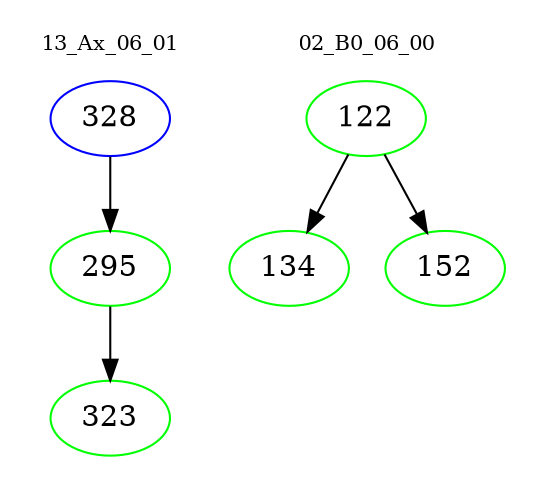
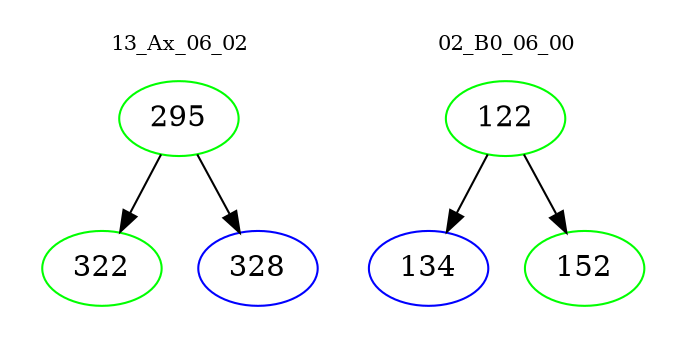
(110, 45) -> (180, 45)
(110, 183) -> (213, 184)
(289, 268) -> (429, 268)
(110, 418) -> (102, 268)
